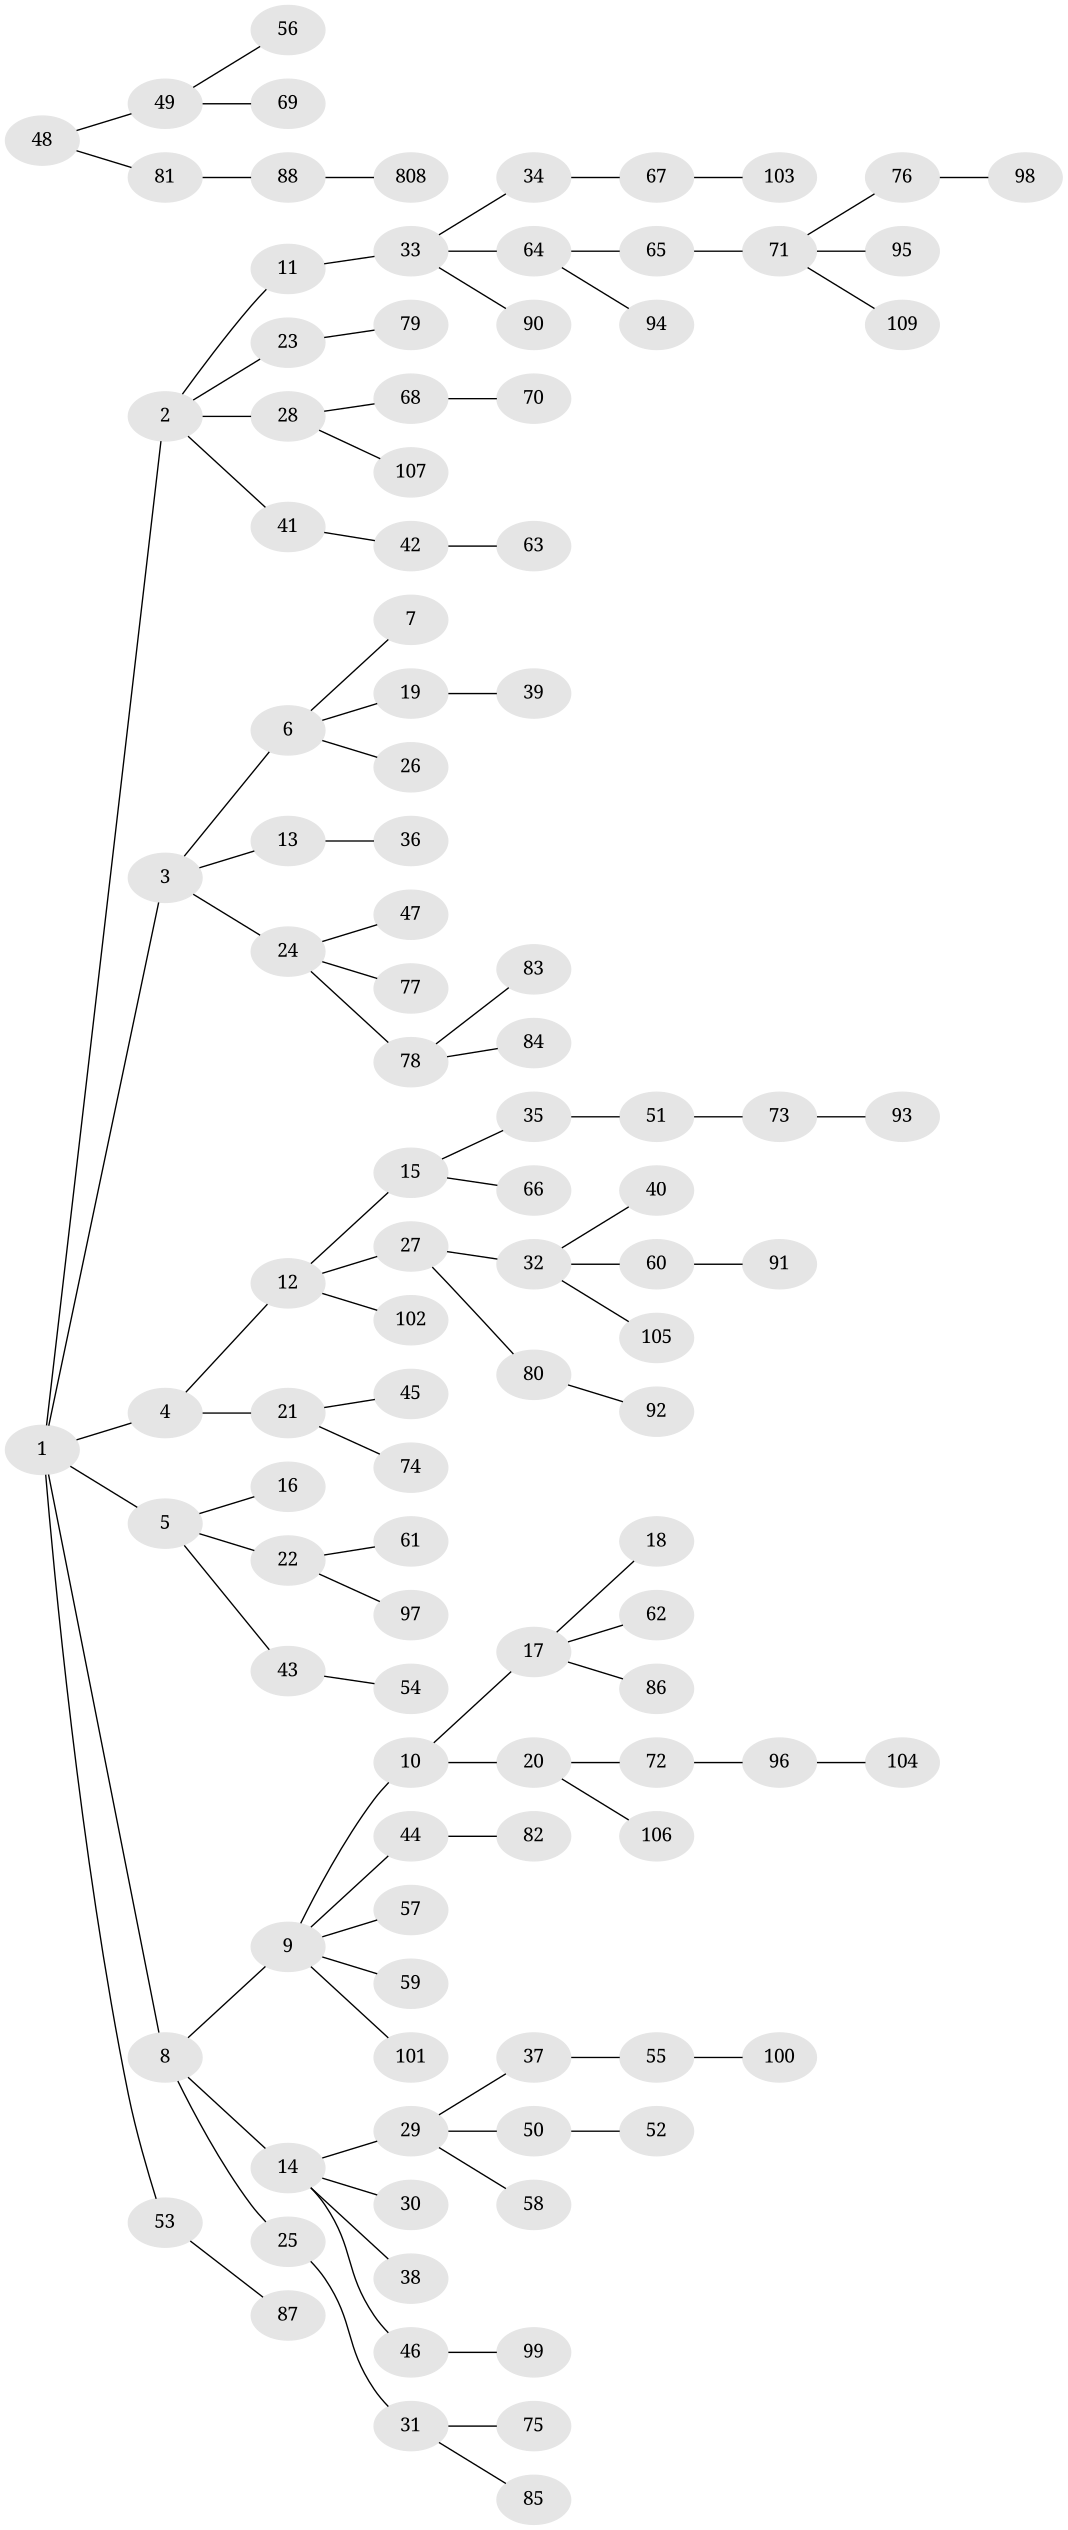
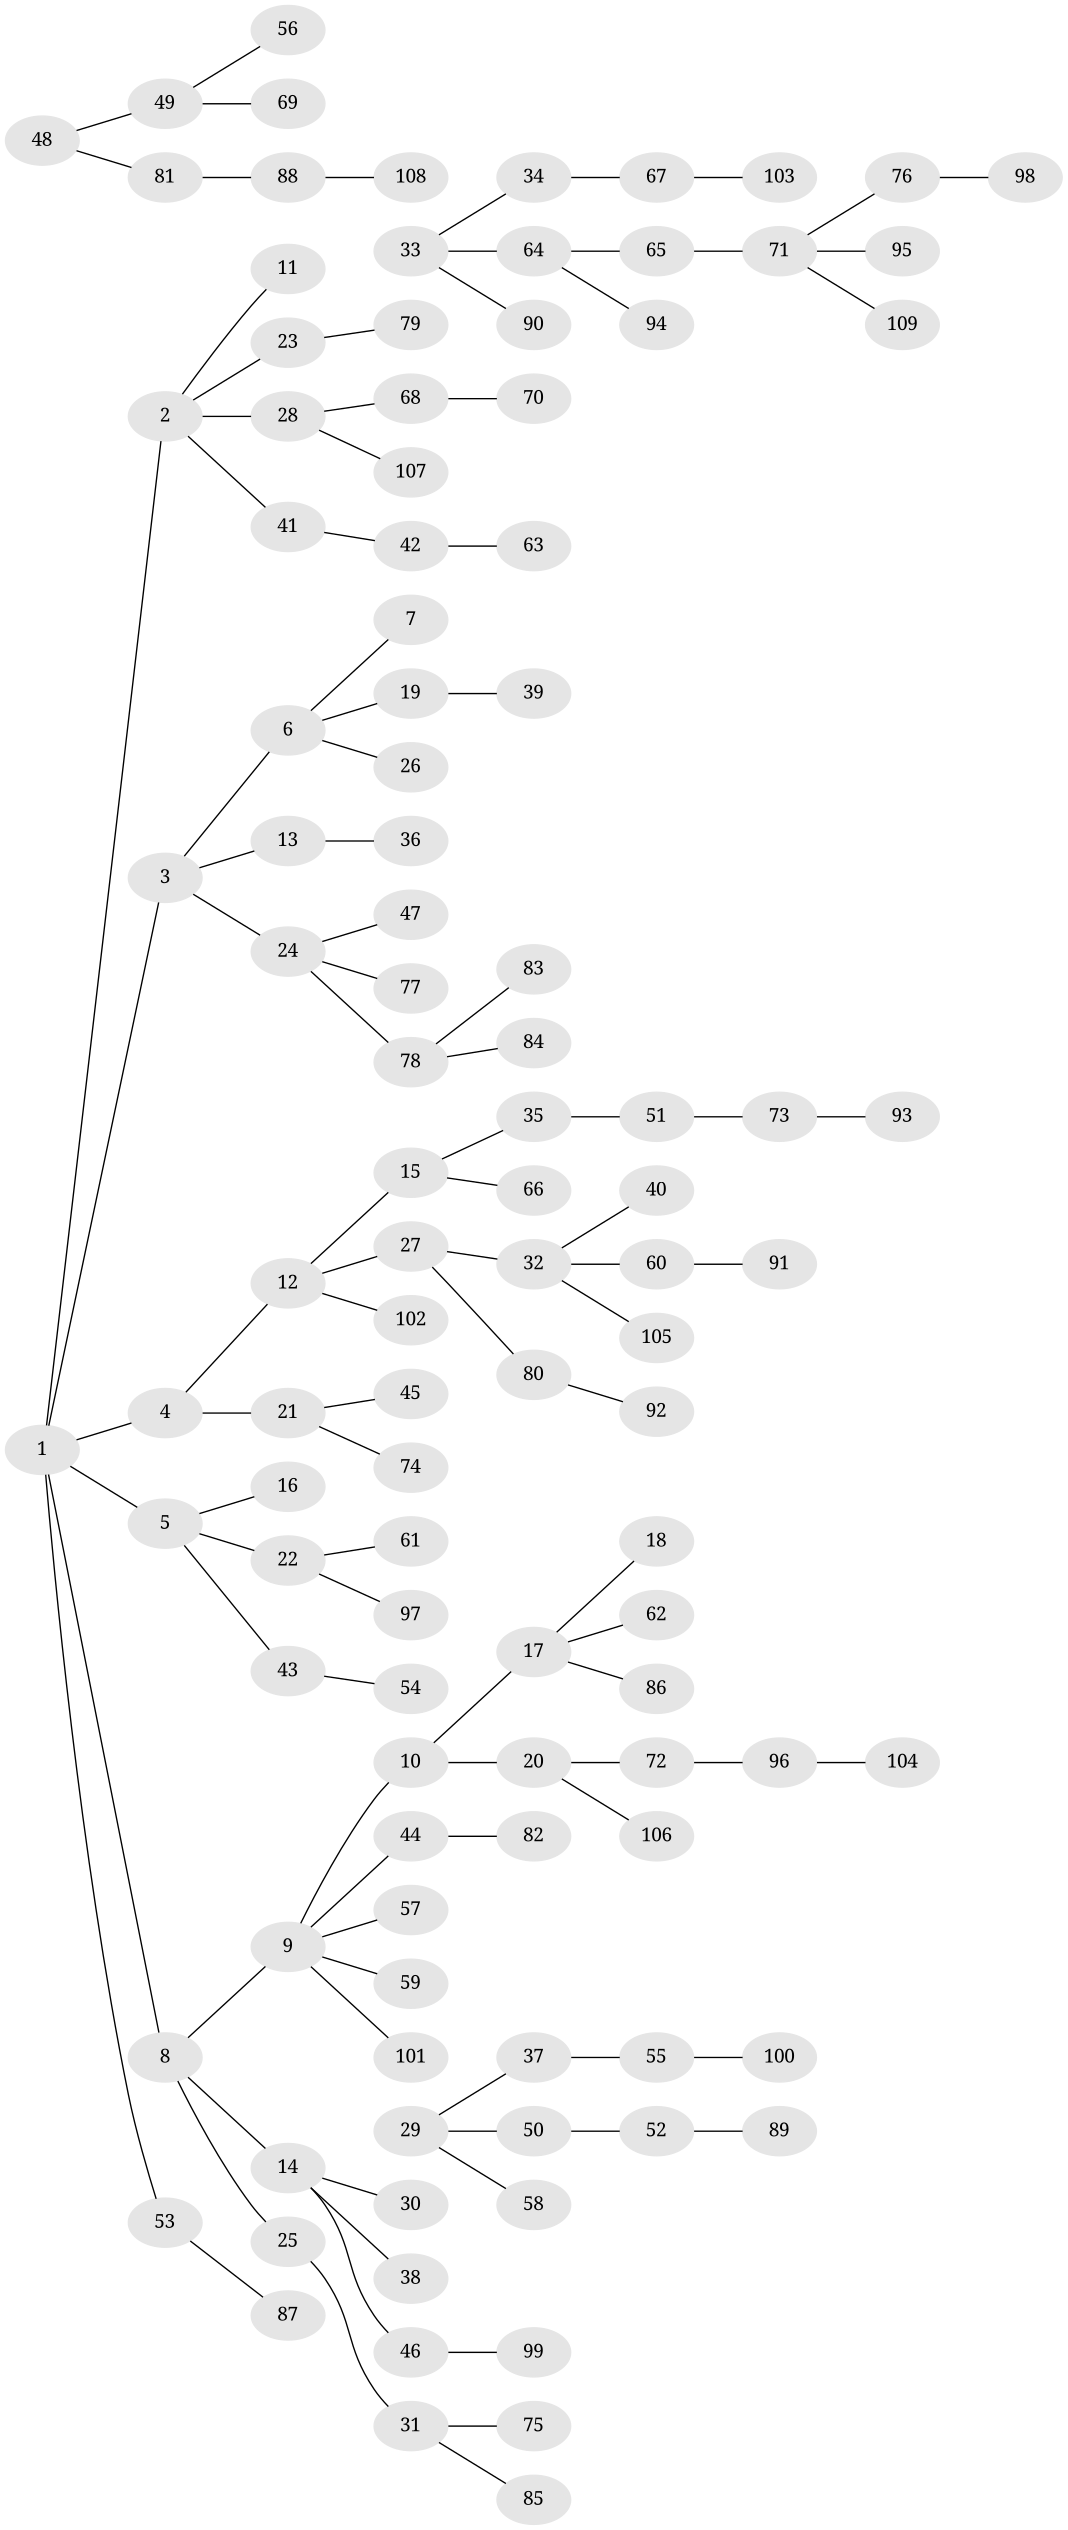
(411, 177) -> (411, 177)
(349, 260) -> none
none -> (780, 2131)
(350, 2150) -> none
